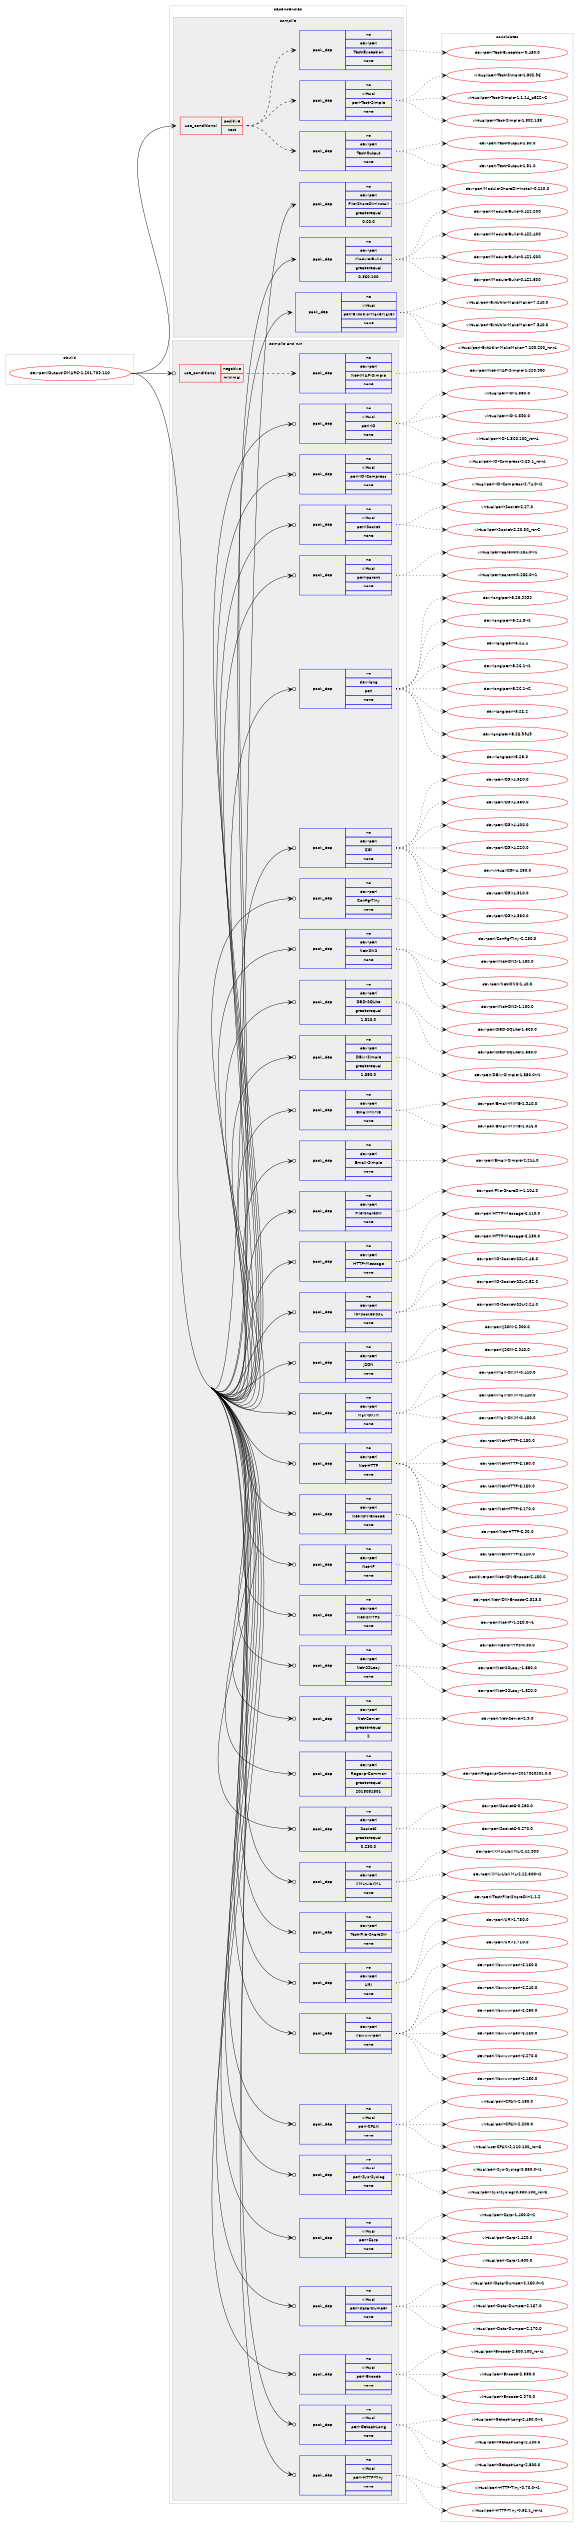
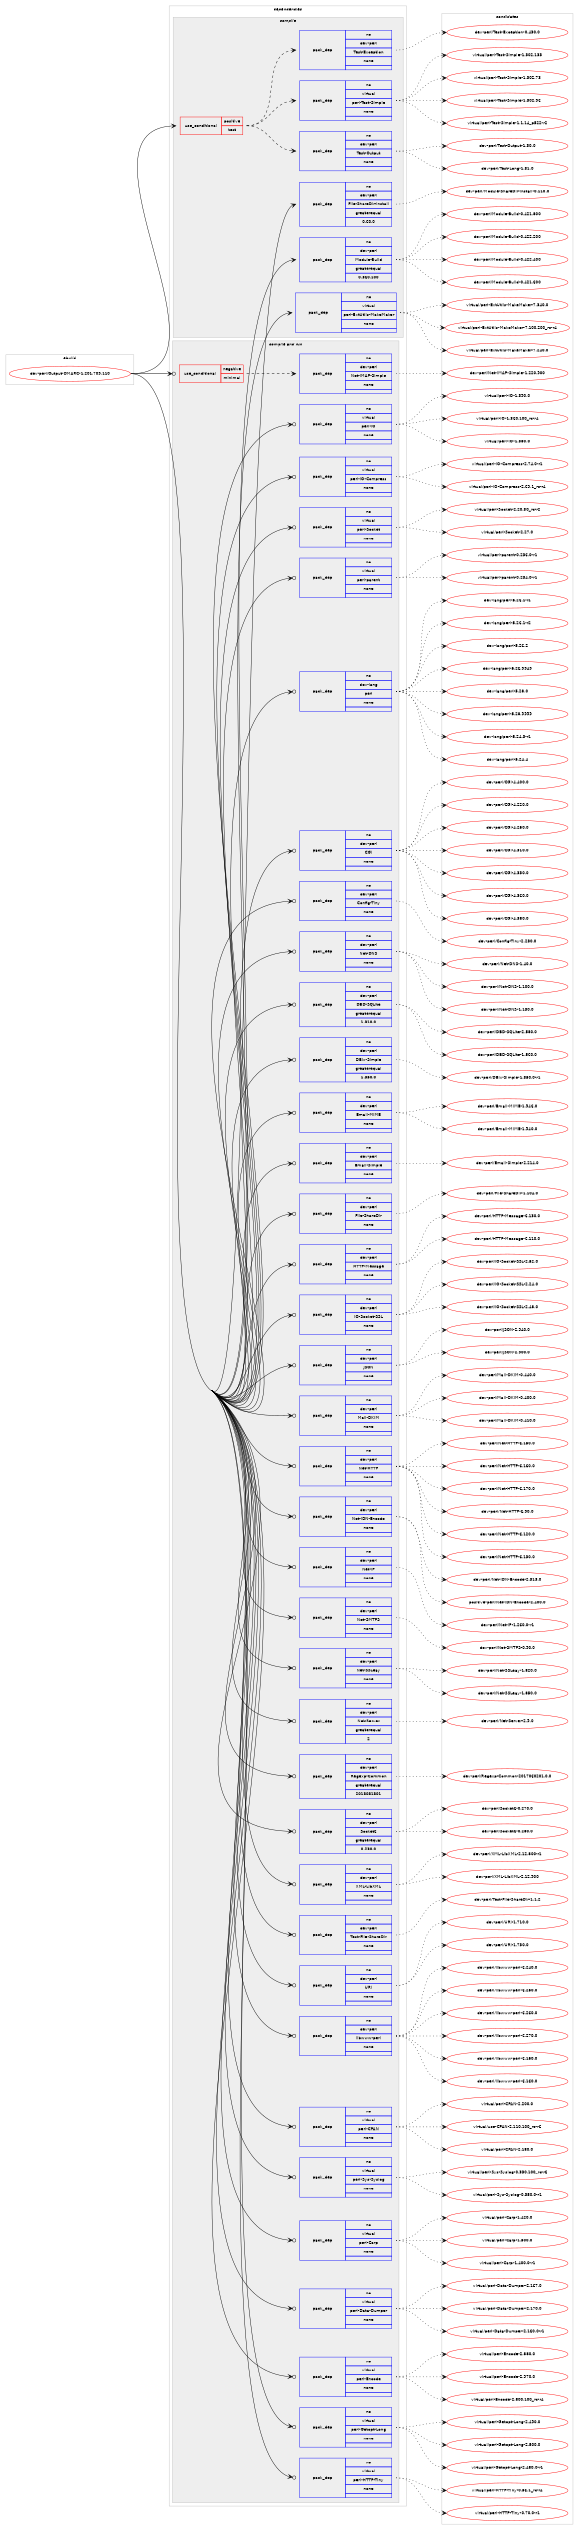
none -> (507, 78)
(507, 166) -> (507, 169)
(507, 871) -> (507, 828)
